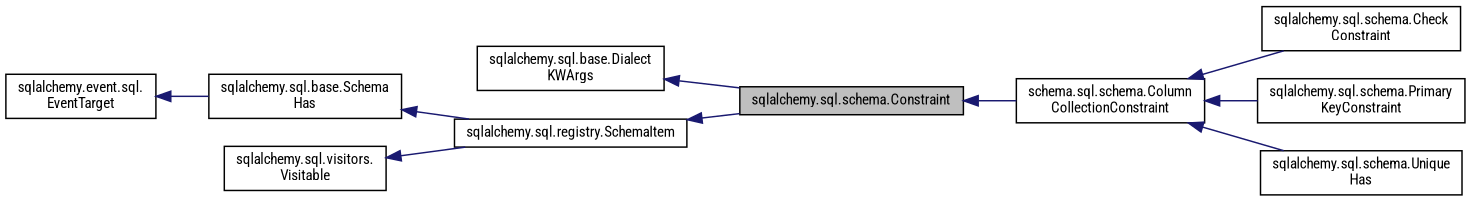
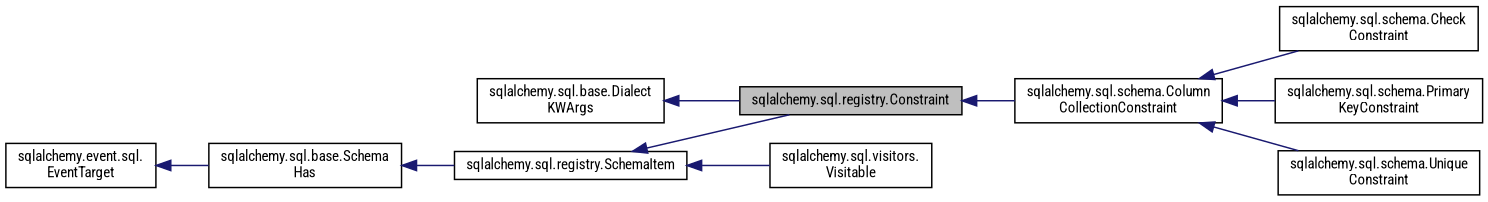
(852, 101) -> (851, 101)
(1110, 101) -> (1119, 101)
(433, 151) -> (736, 165)
(1361, 173) -> (1379, 173)
